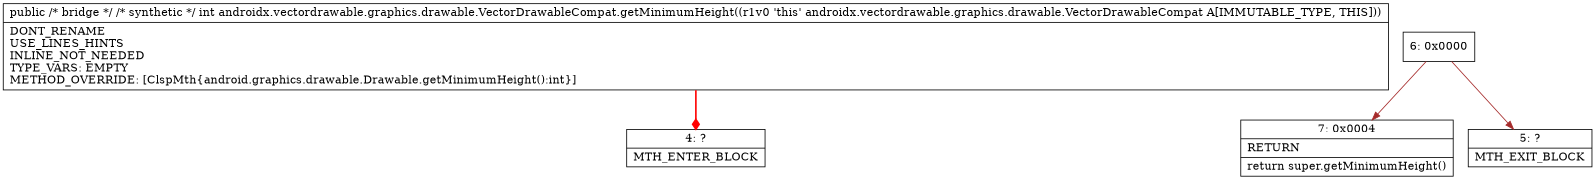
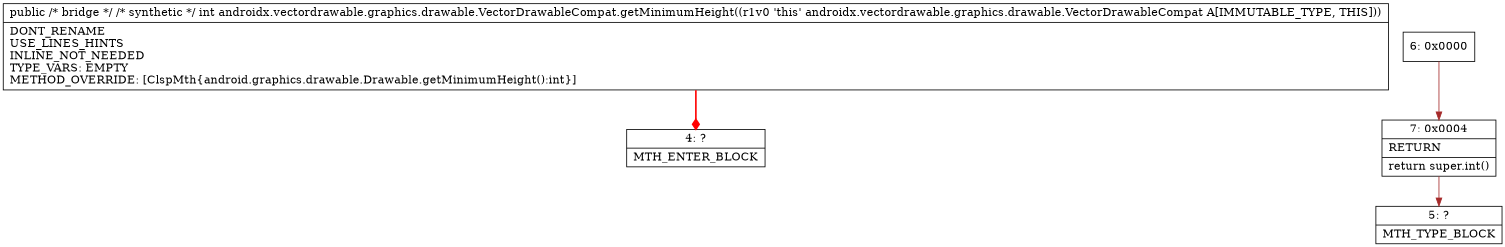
(1480, 92) -> (1439, 187)
(1530, 157) -> (1439, 234)
(1347, 166) -> (1439, 166)
